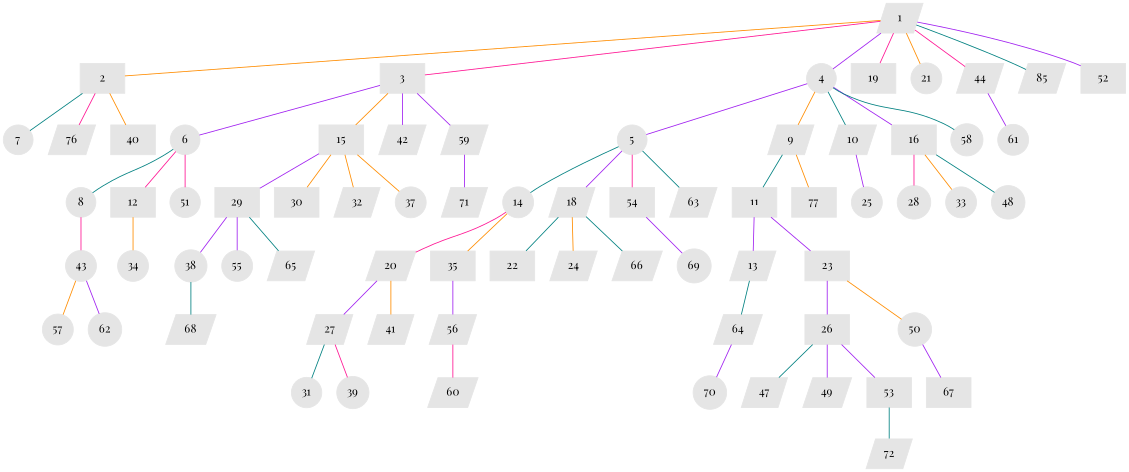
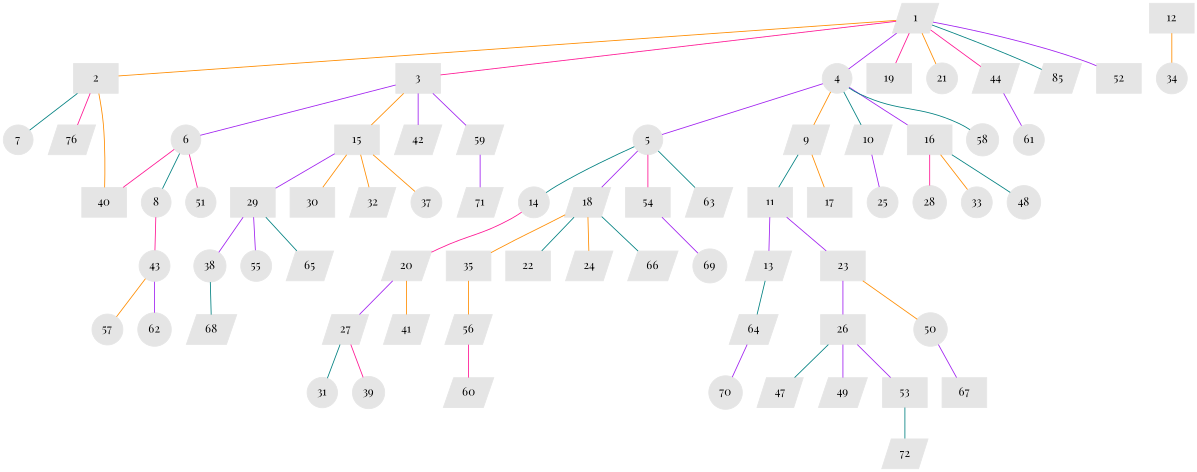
(161, 169) -> (149, 168)
(814, 202) -> (830, 202)
(487, 232) -> (528, 234)
(453, 298) -> (469, 298)
